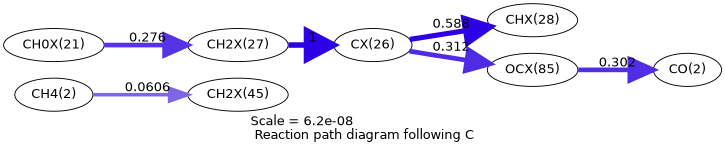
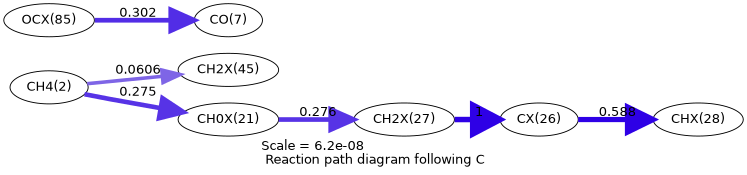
(438, 56) -> none
(687, 70) -> (228, 20)
none -> (123, 101)
